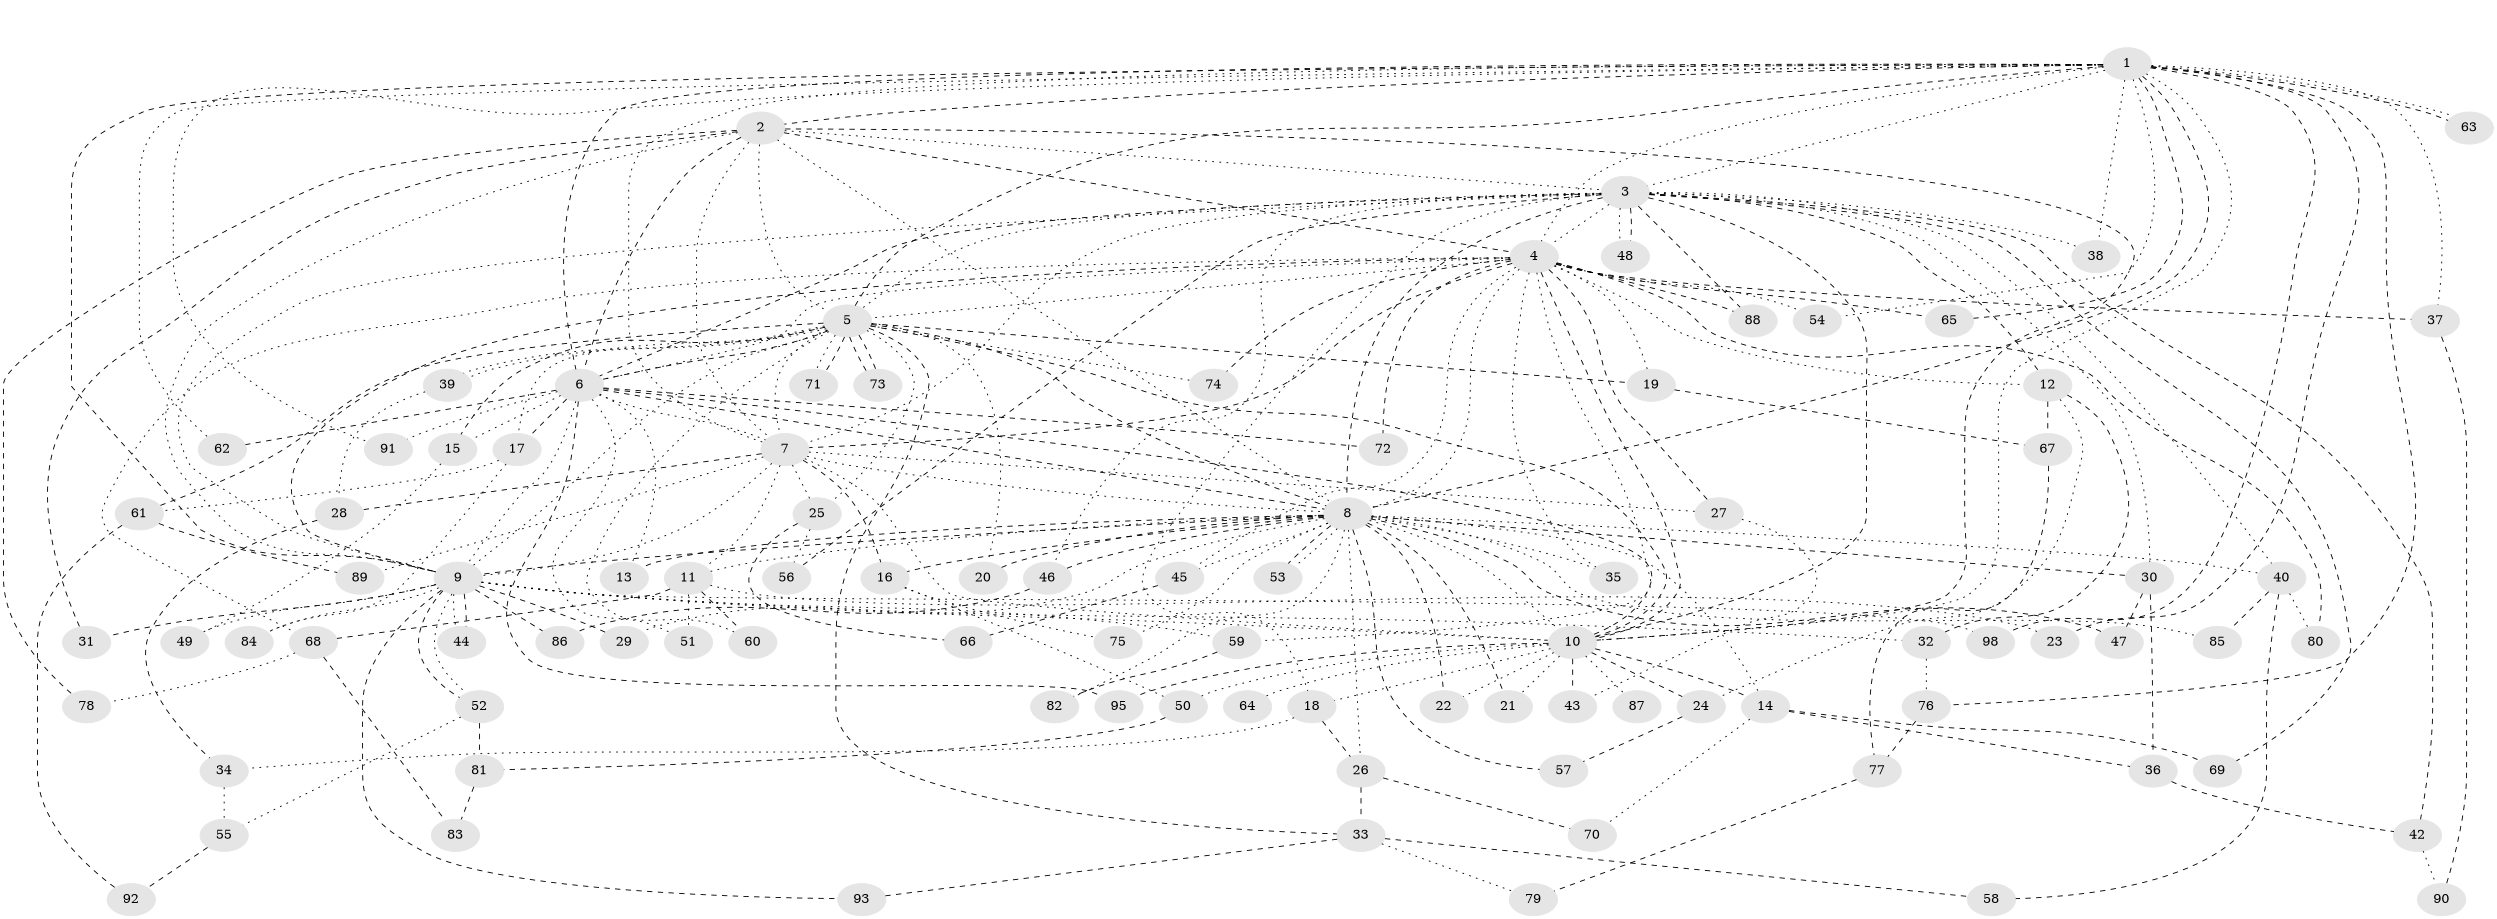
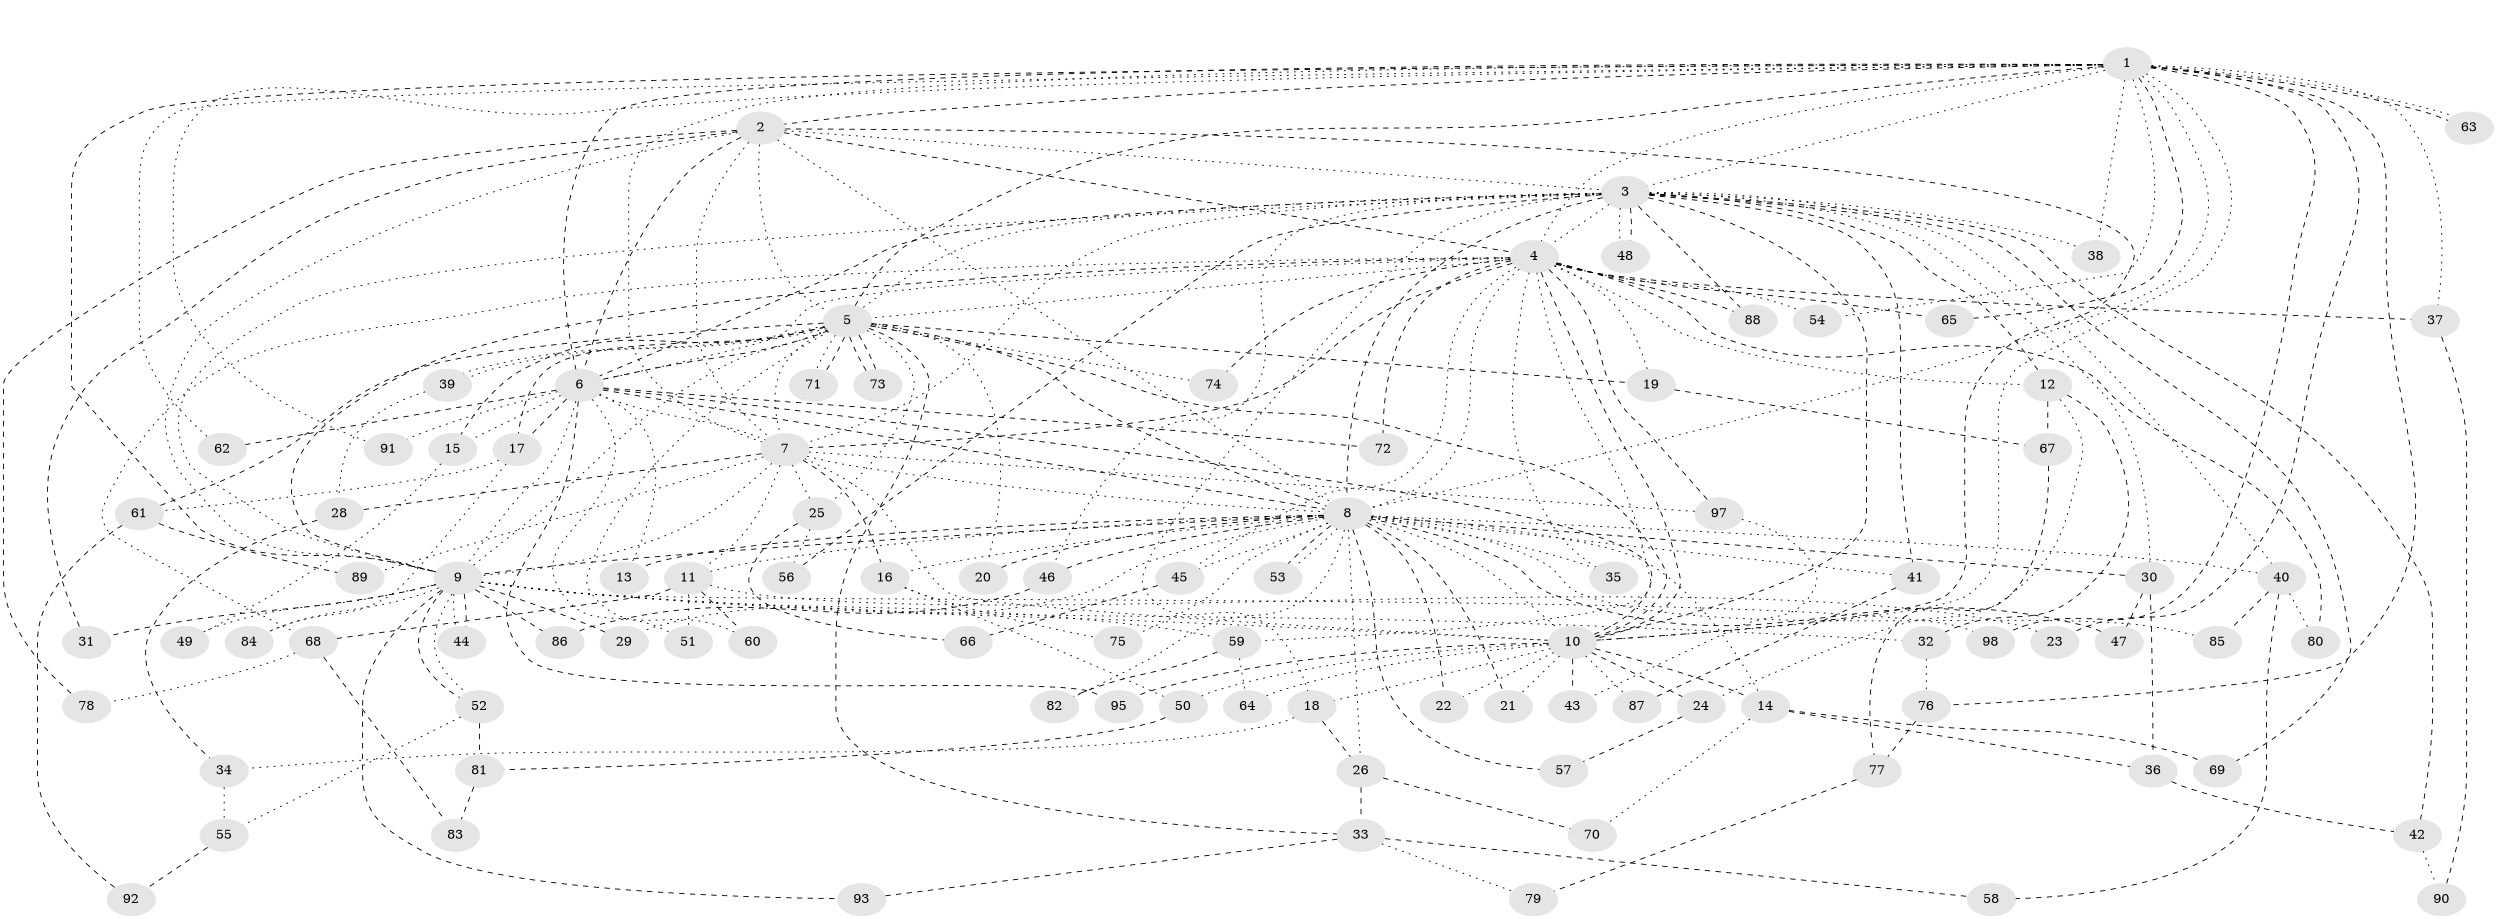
(562, 361) -> (562, 361)
(1915, 372) -> (1915, 372)
(1719, 514) -> (1719, 514)
(1052, 547) -> (1052, 547)
none -> (1916, 578)
none -> (1243, 676)
